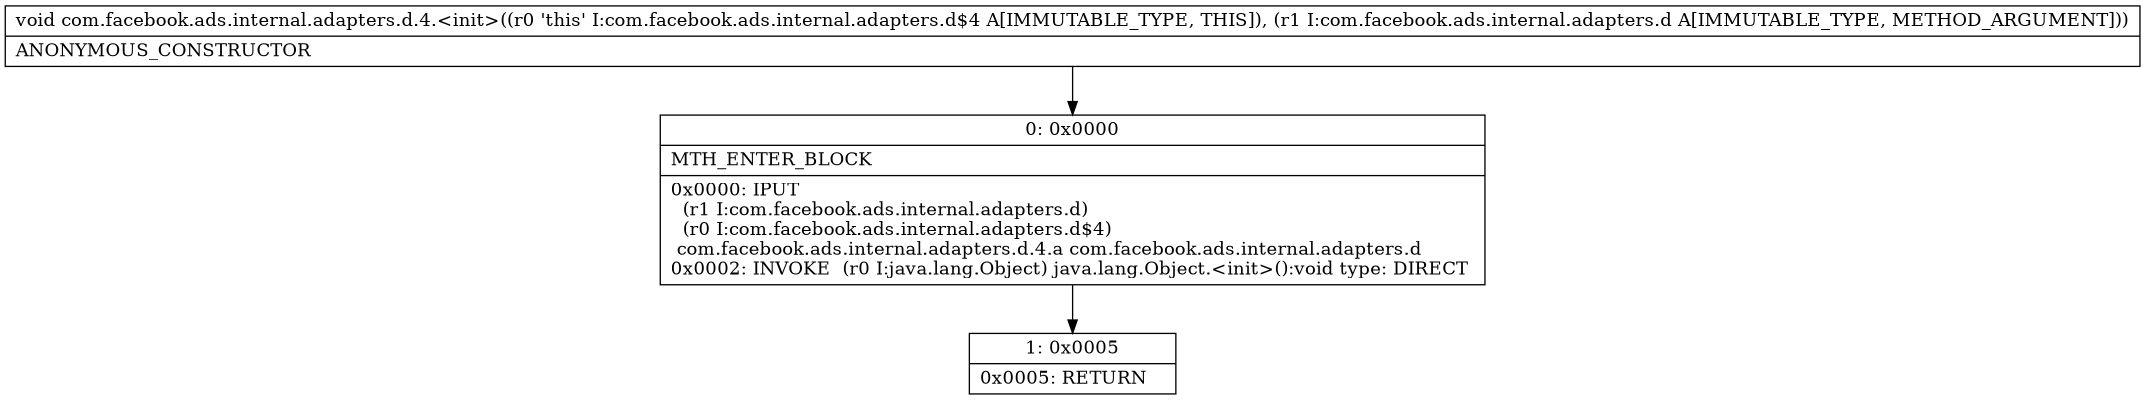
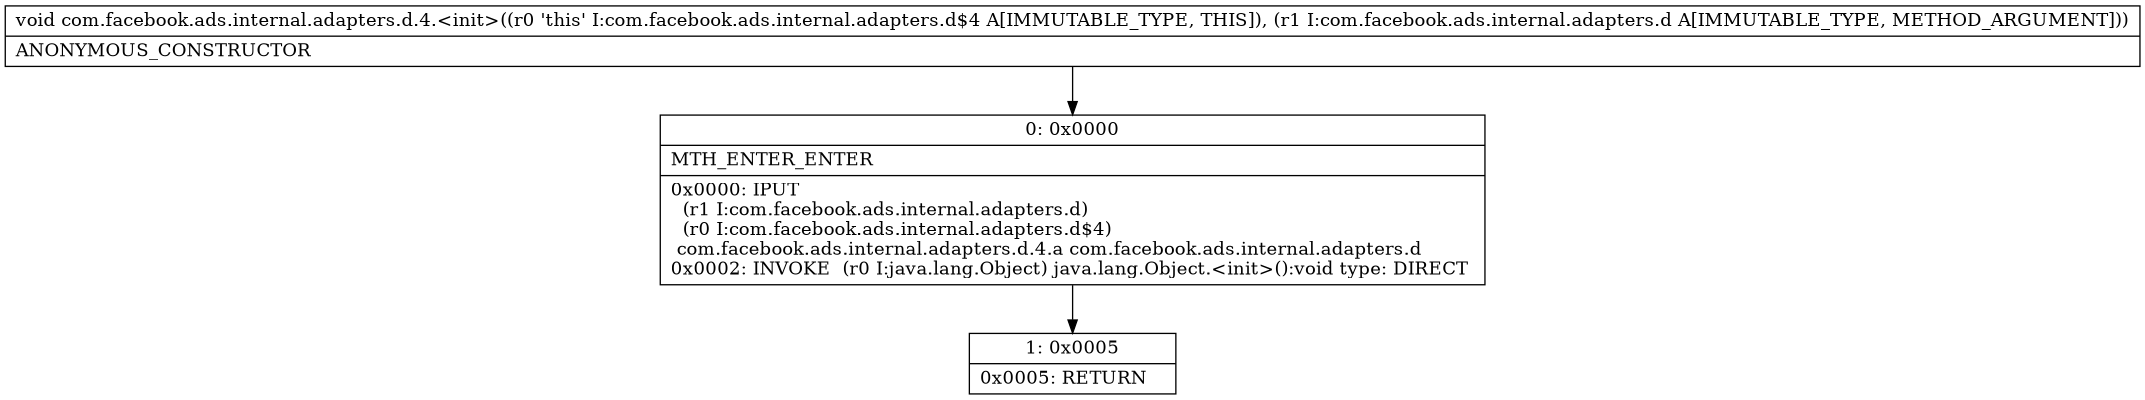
(772, 160) -> (772, 160)
